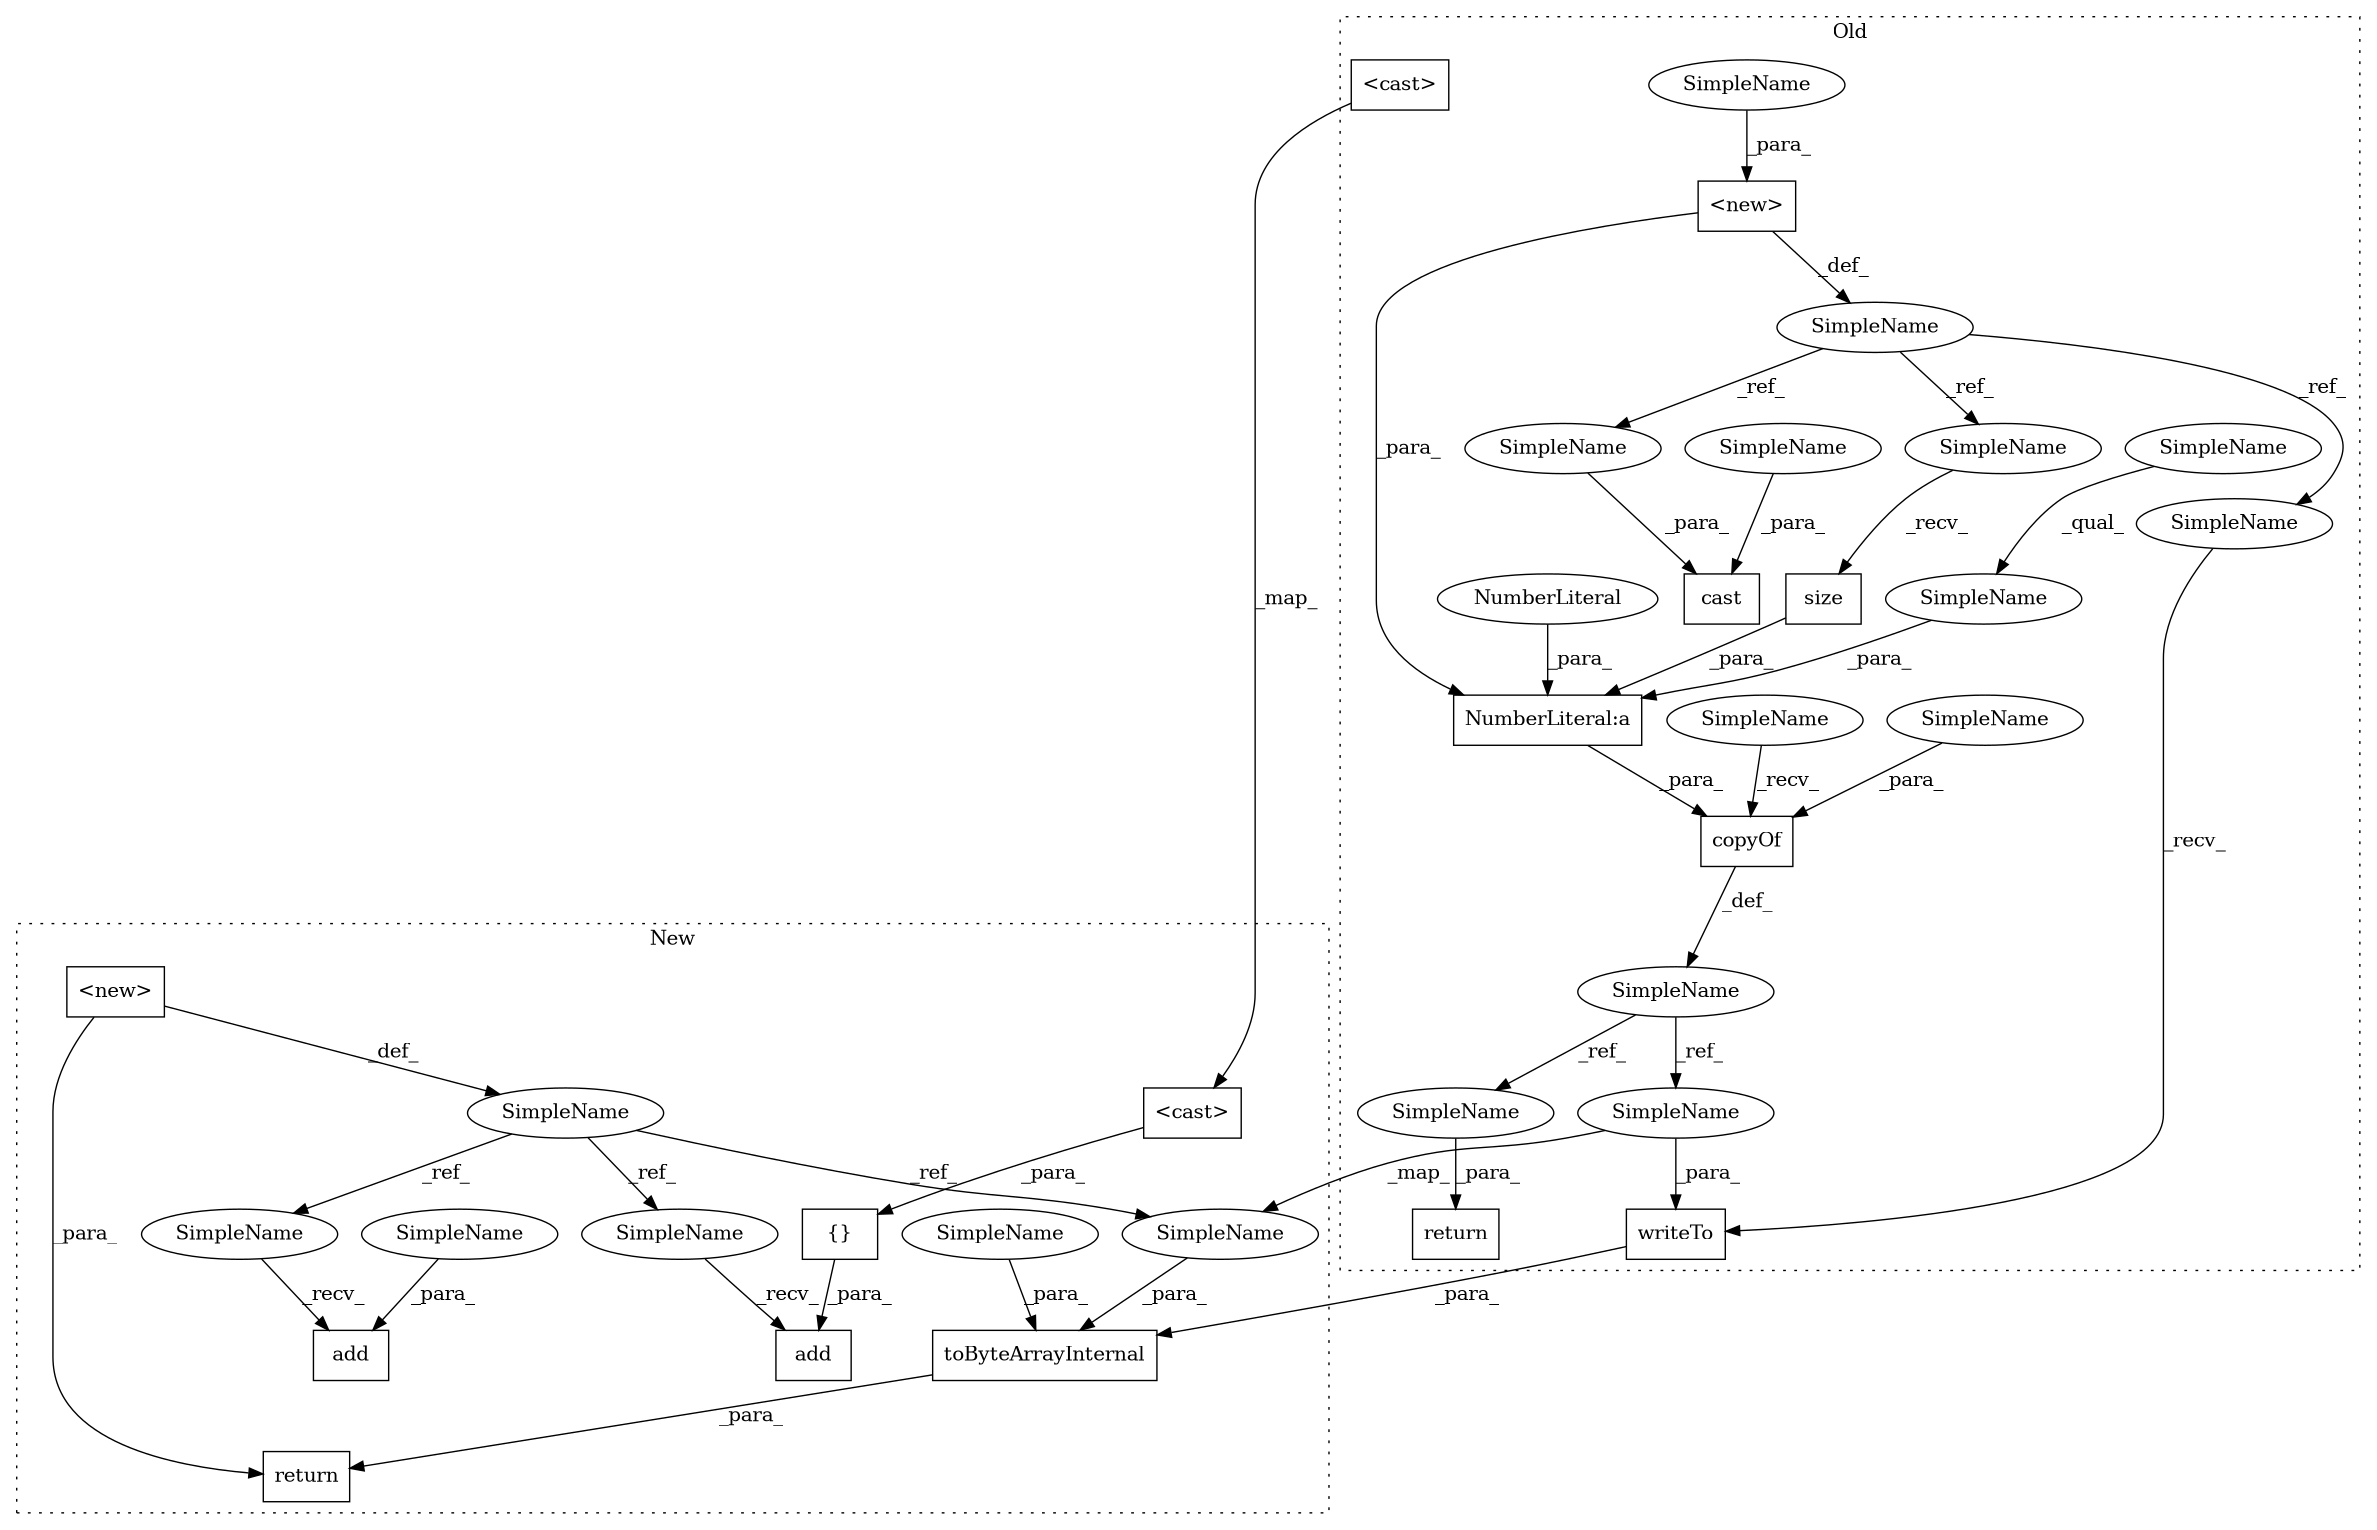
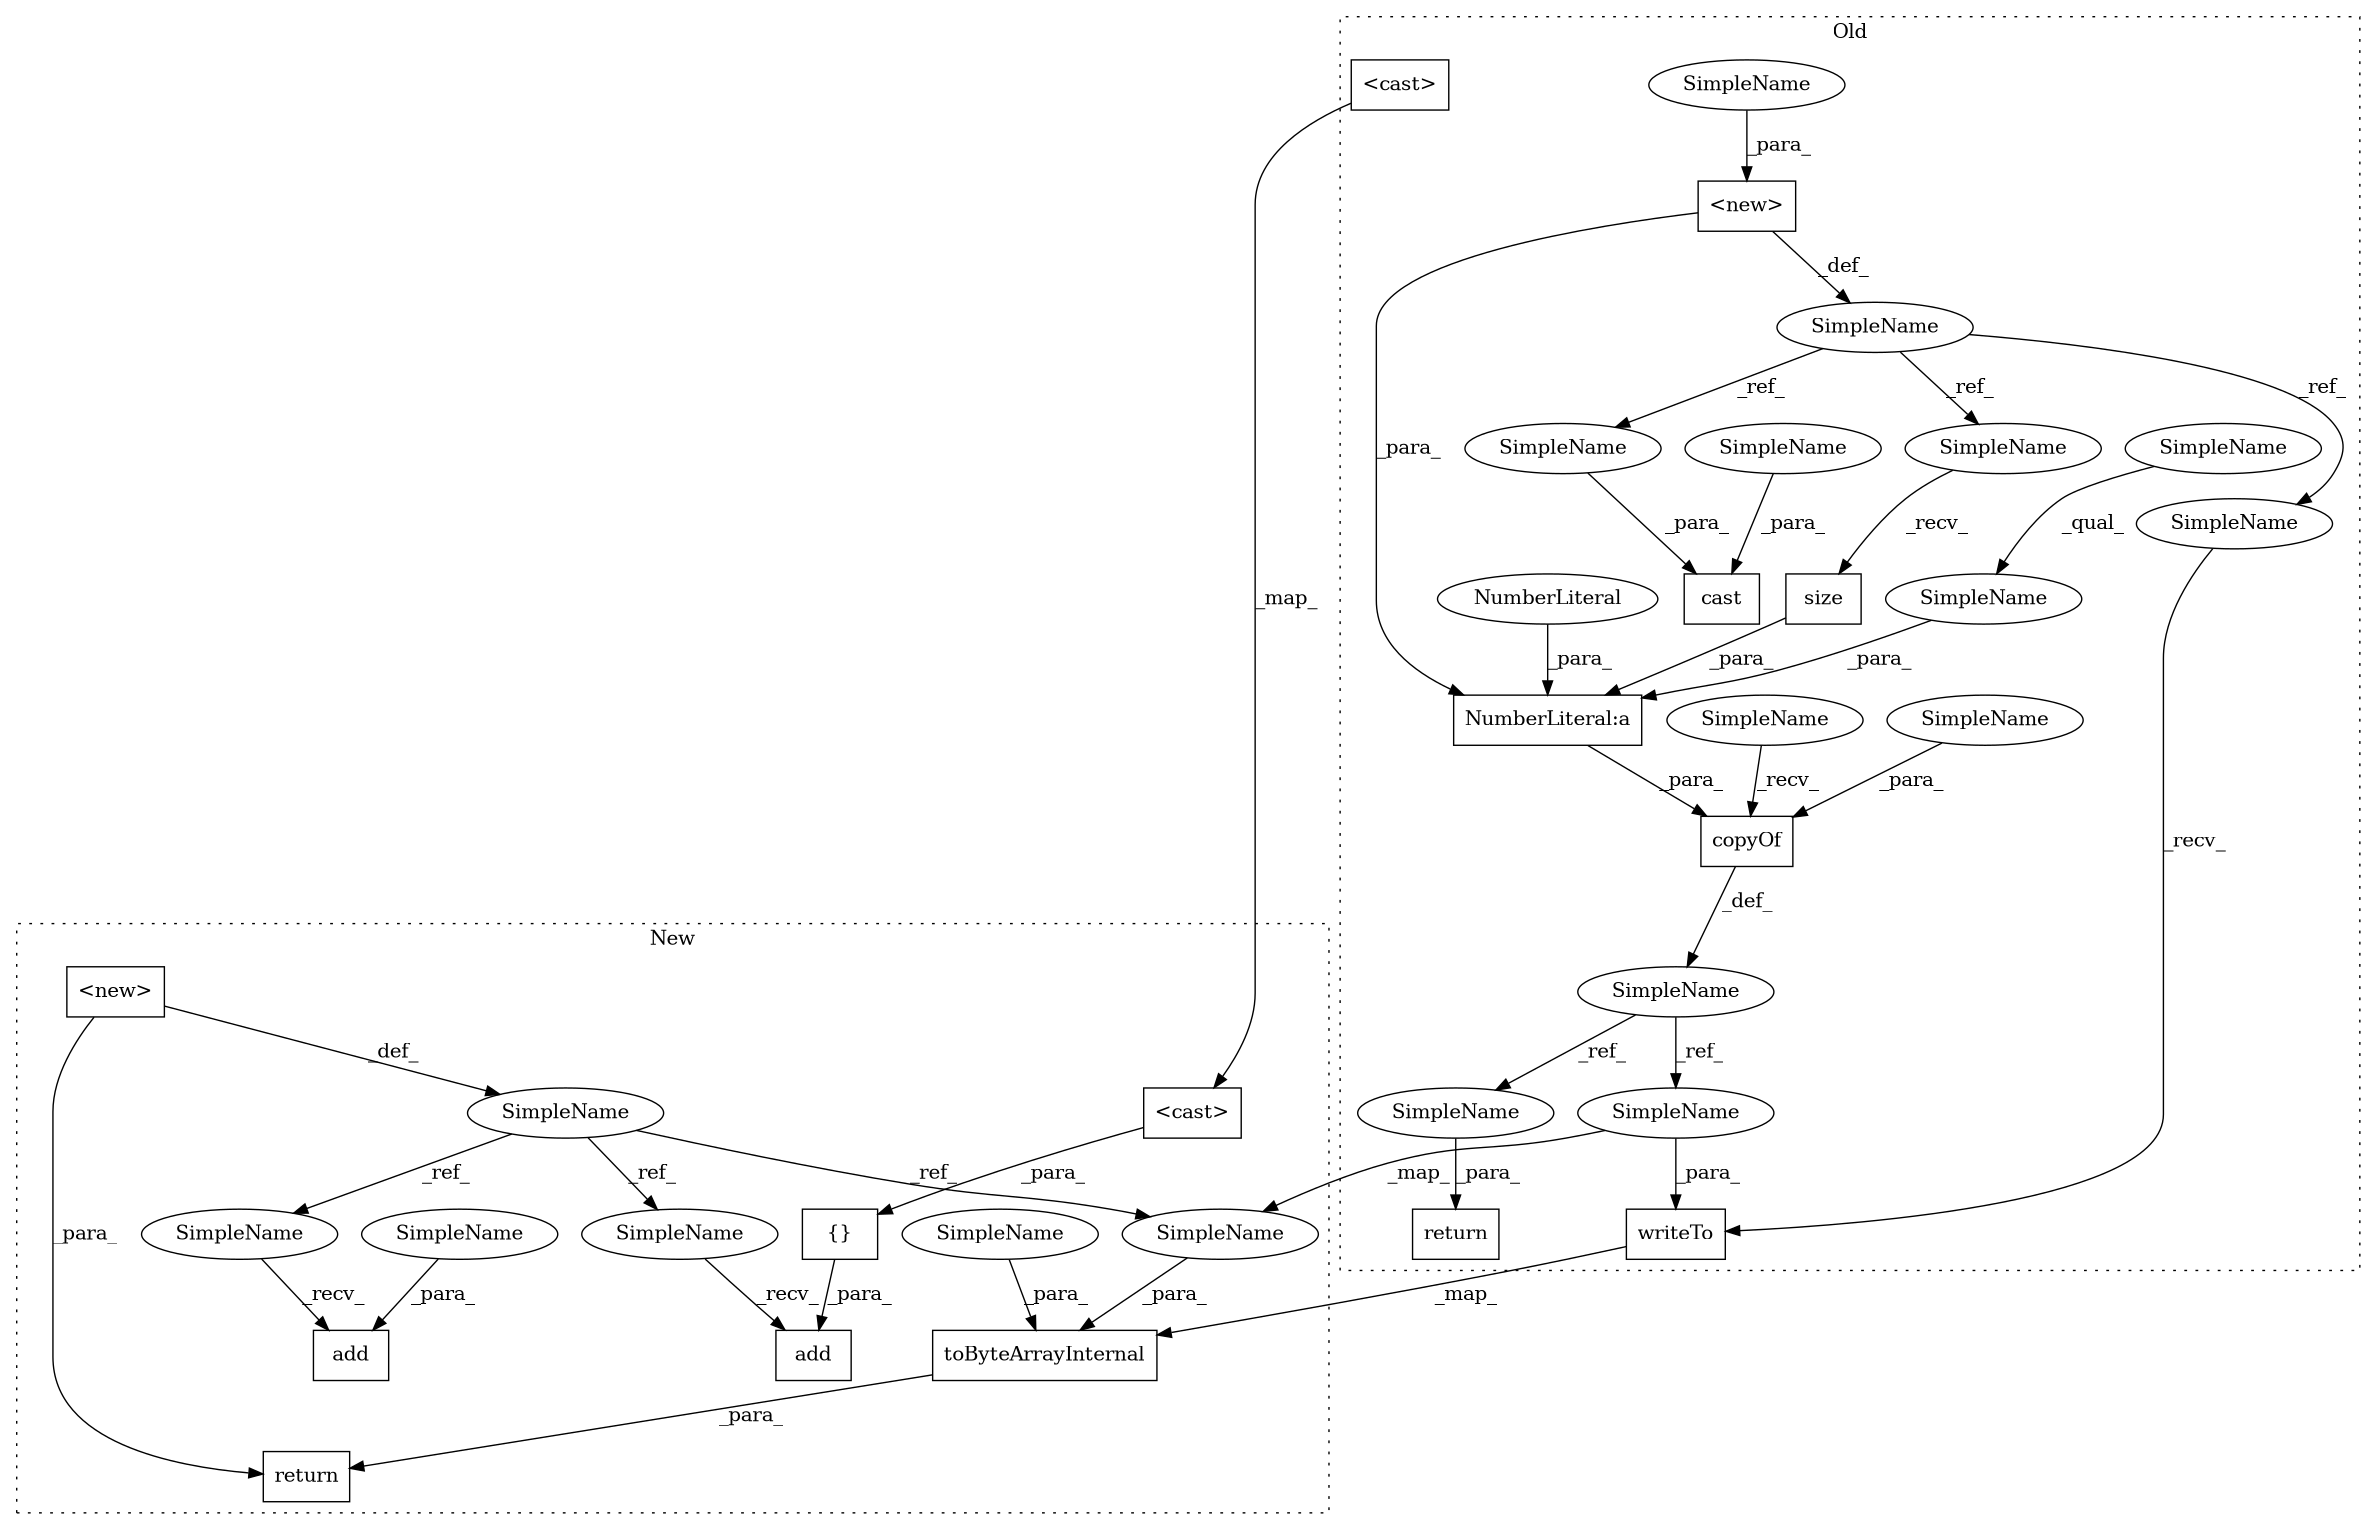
(1467, 1295) -> (1466, 1295)
